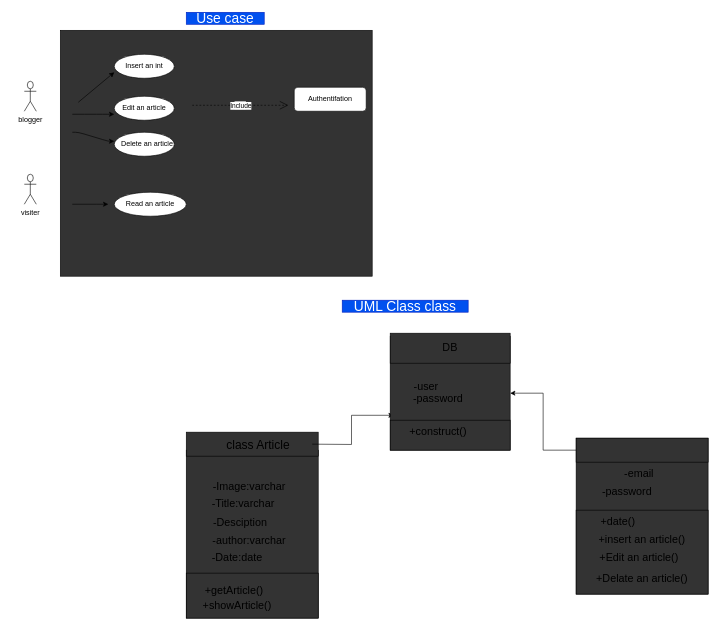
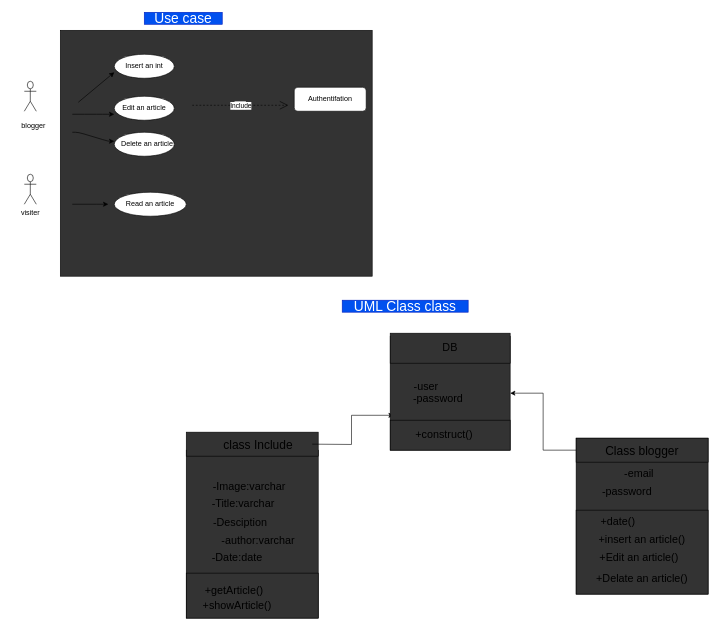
(225, 18) -> (183, 18)
(30, 120) -> (33, 126)
(438, 432) -> (444, 435)
(258, 444) -> (258, 444)
none -> (642, 450)
(249, 540) -> (258, 540)
